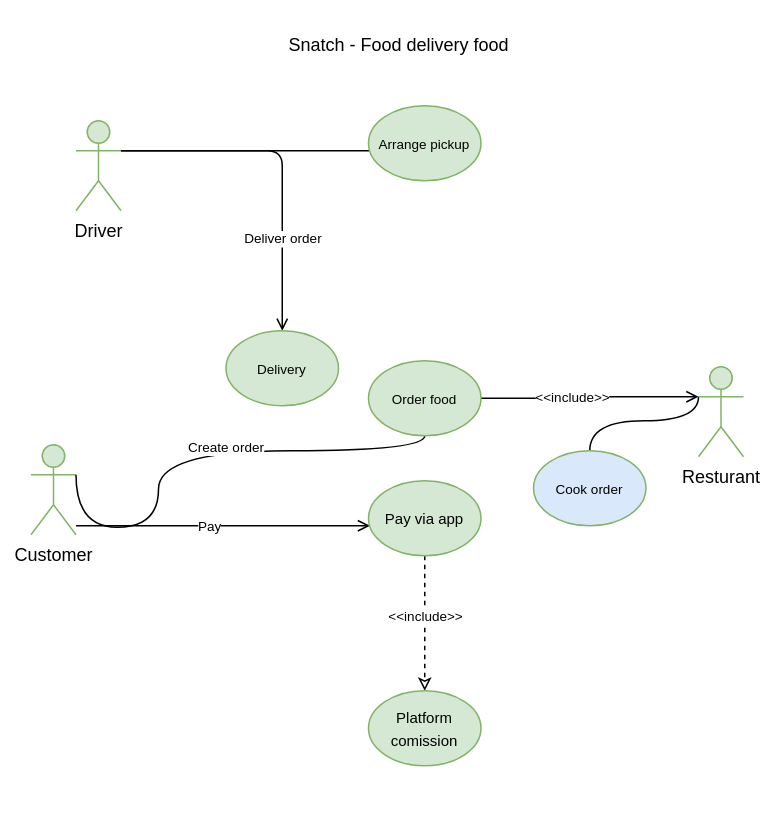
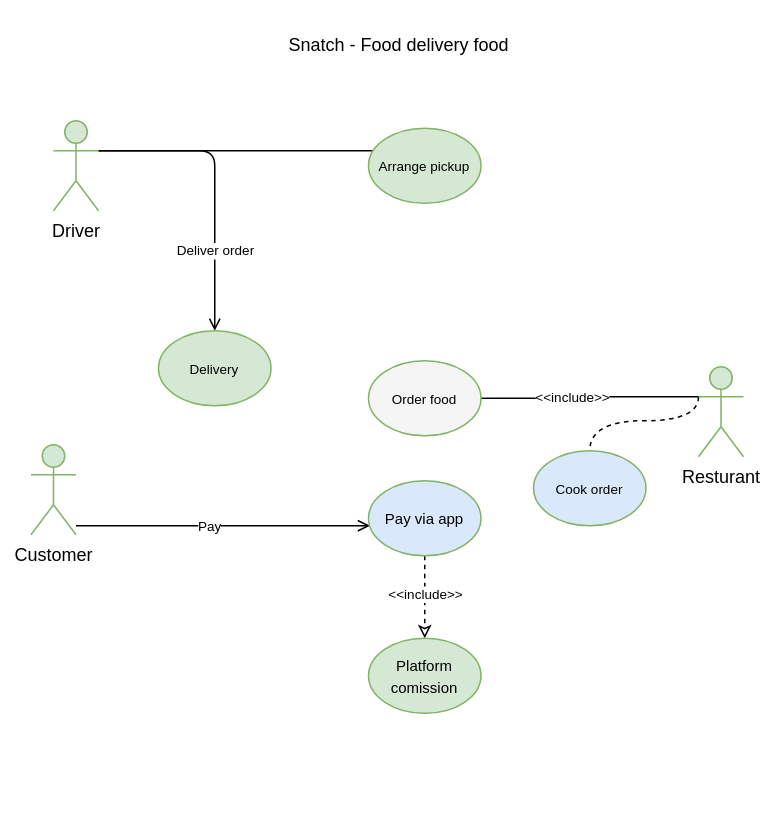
(425, 143) -> (425, 166)
(98, 166) -> (76, 166)
(282, 368) -> (215, 368)
(691, 397) -> (691, 397)
(425, 398) -> (425, 398)
(641, 421) -> (641, 421)
(329, 450) -> none
(425, 518) -> (425, 518)
(425, 728) -> (425, 676)
